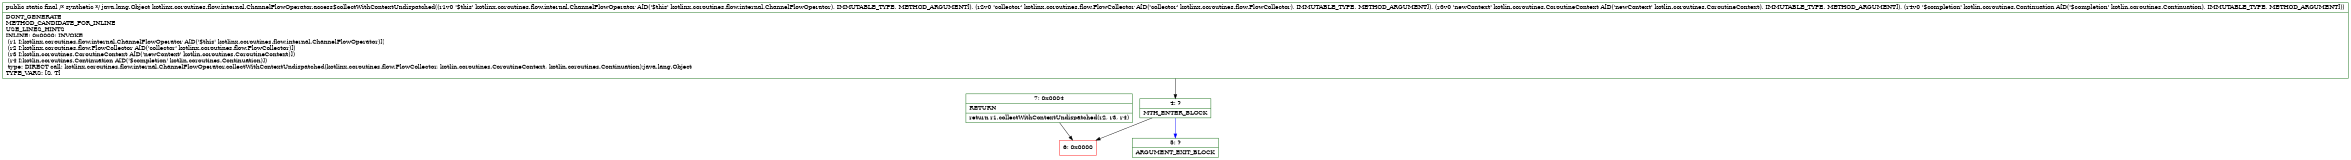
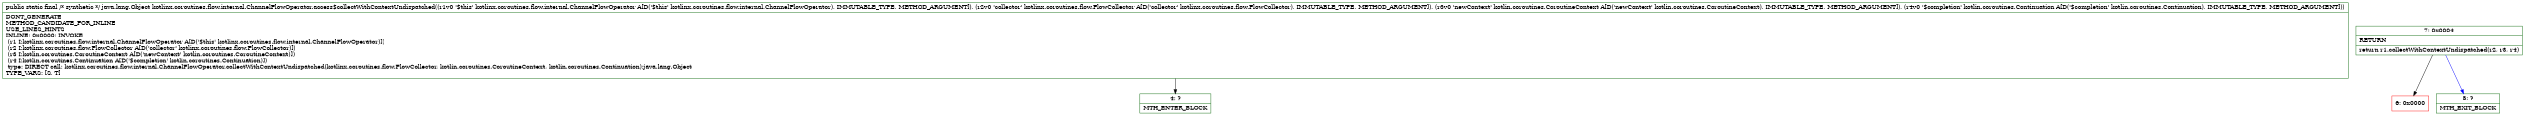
(1175, 126) -> (2454, 73)
(1126, 128) -> none
(1175, 152) -> (2468, 108)
